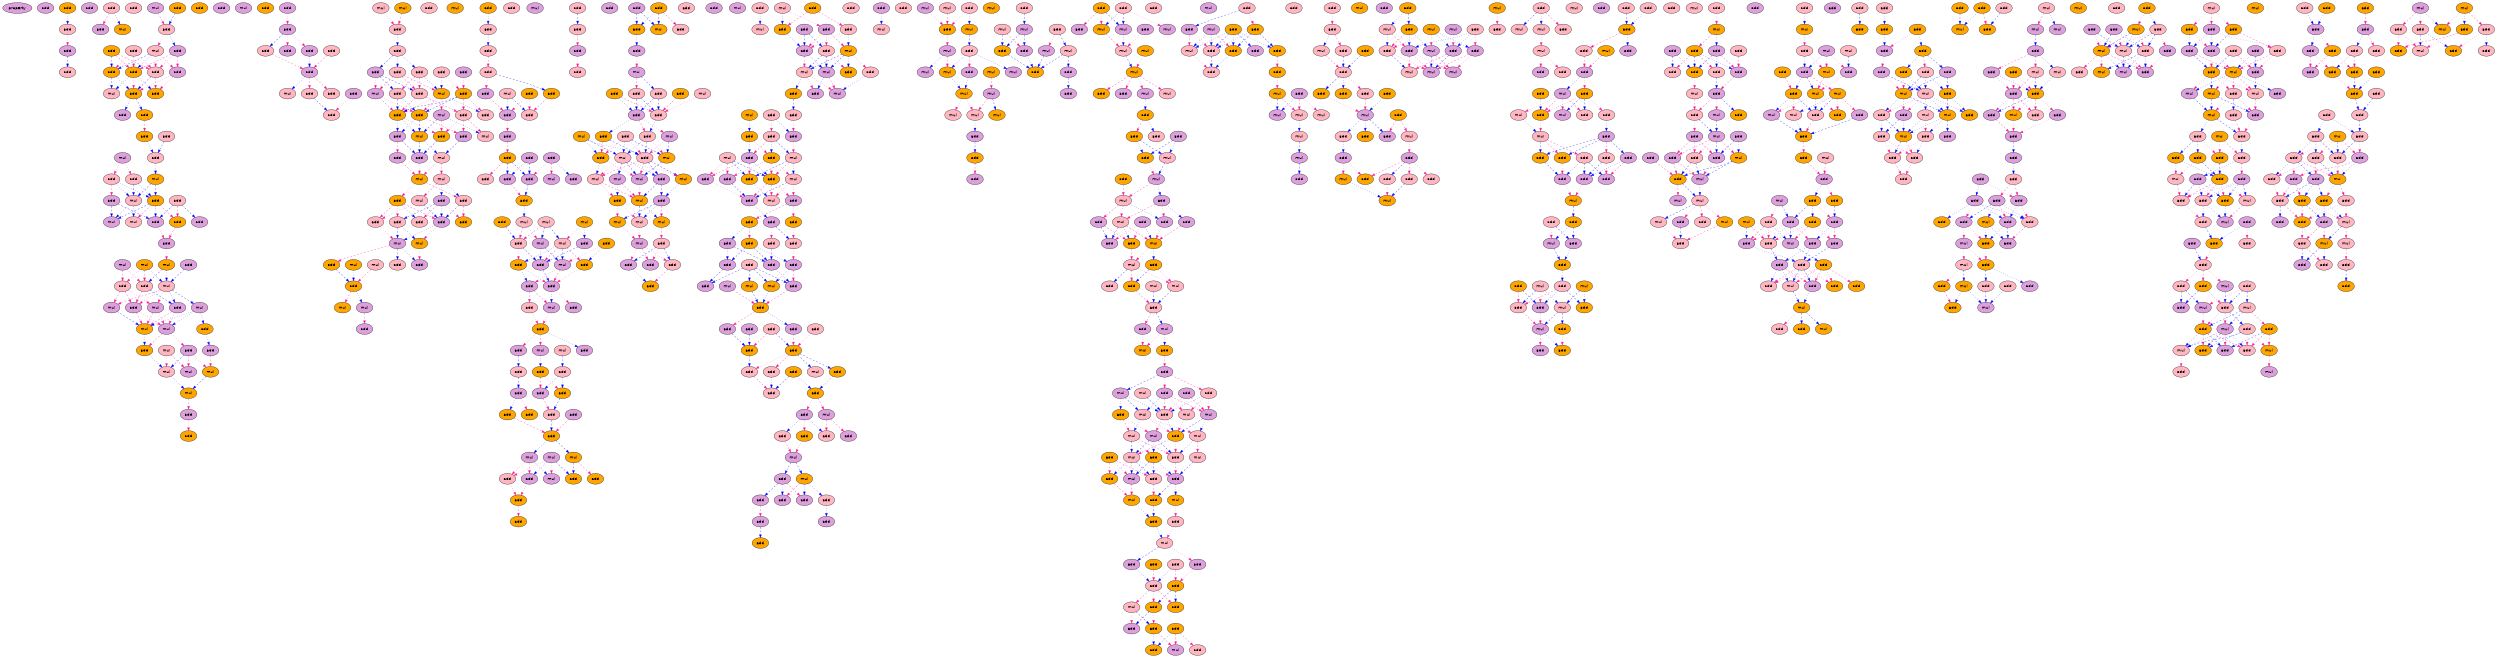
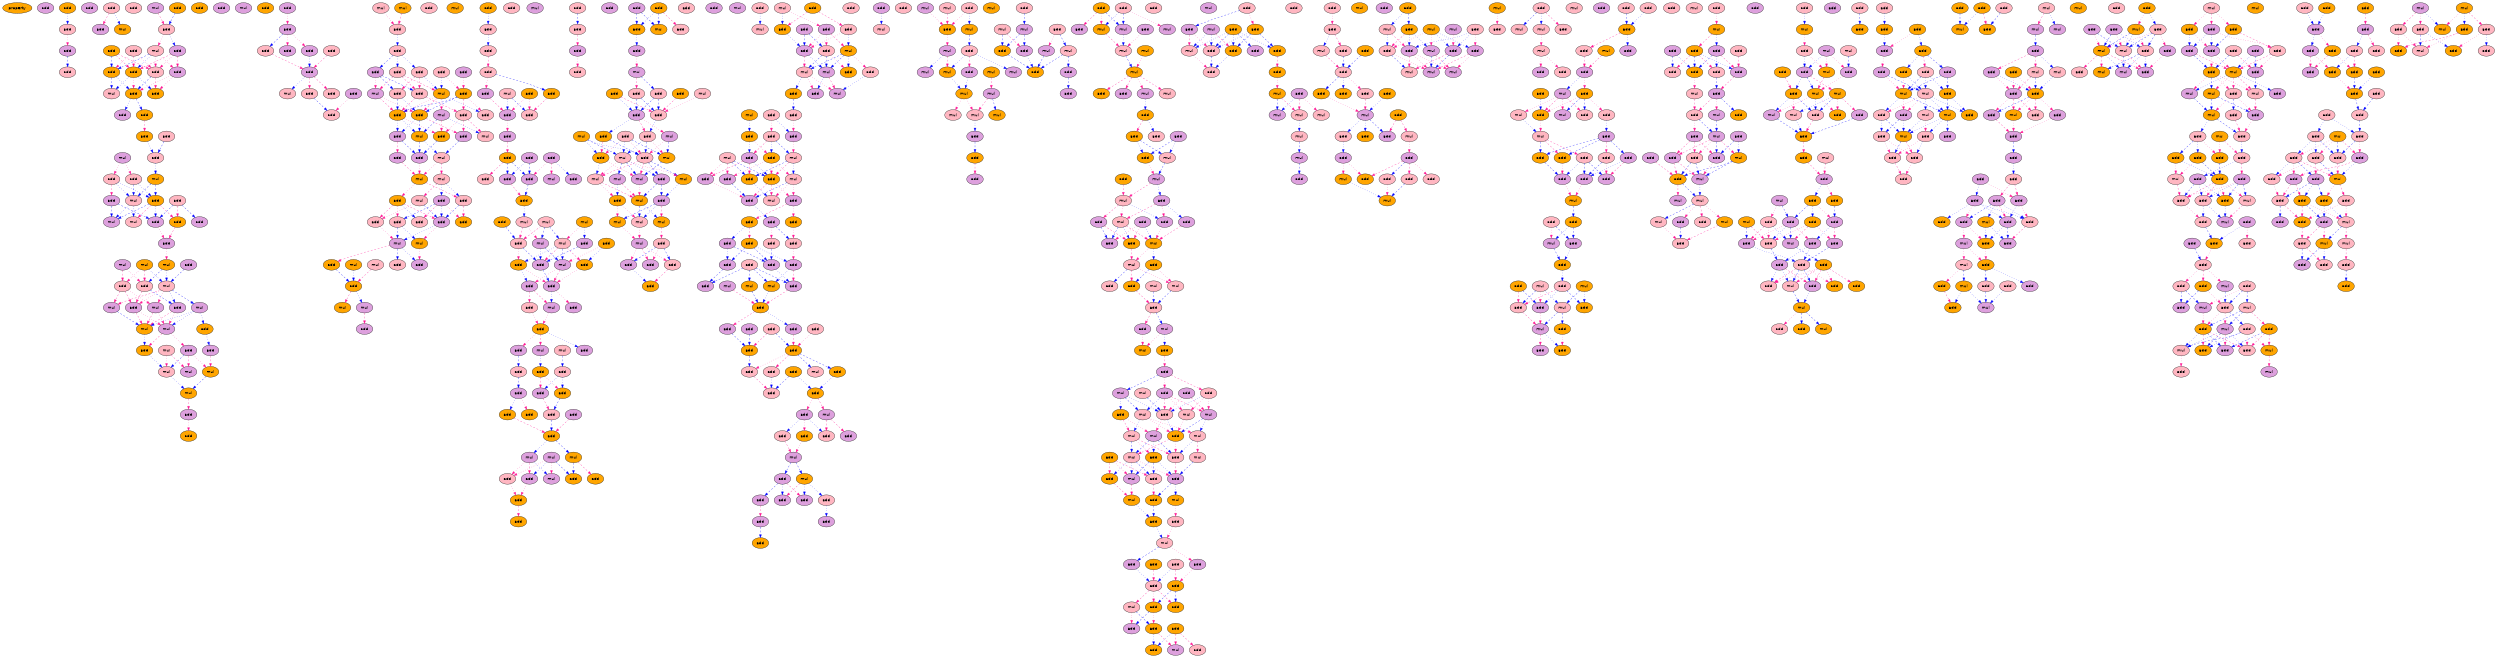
(17, 8) -> (17, 8)
